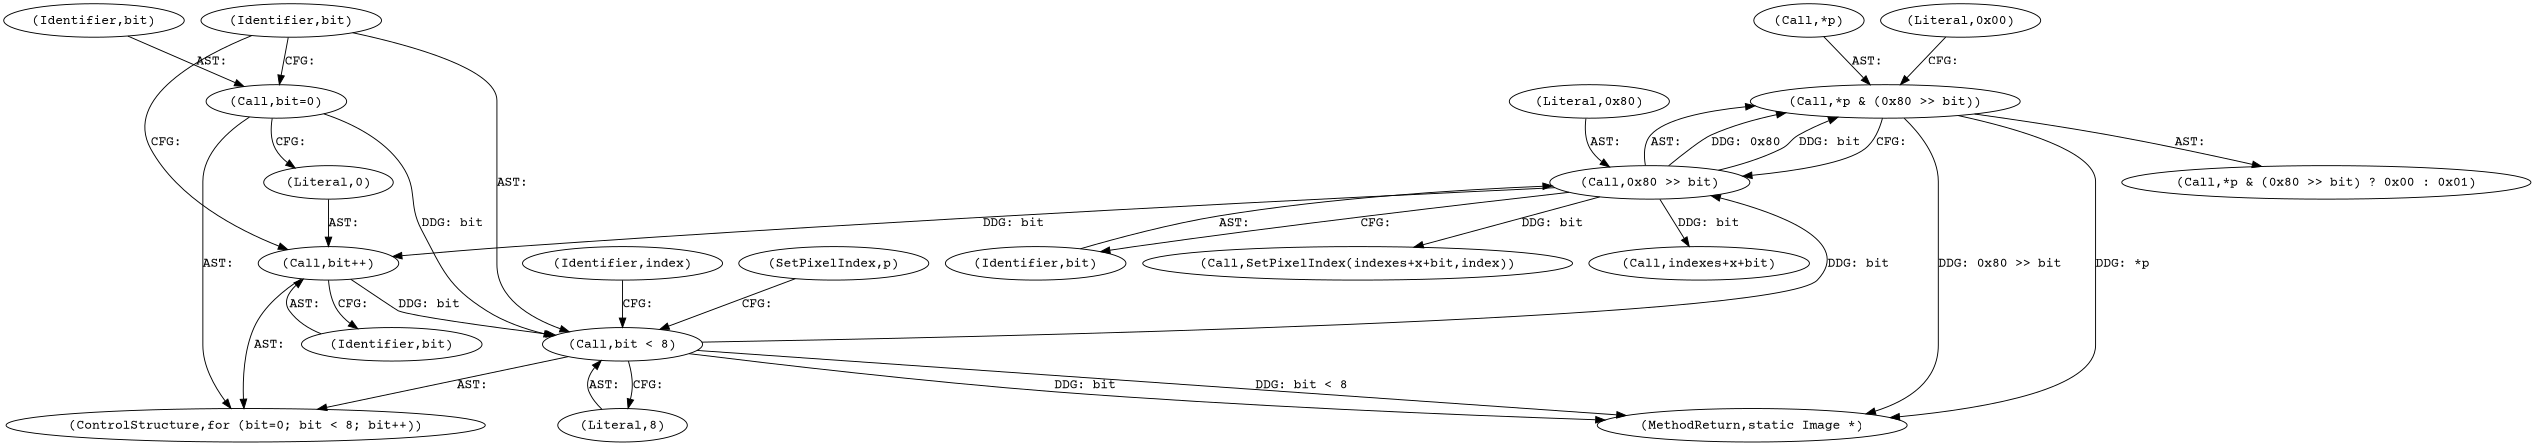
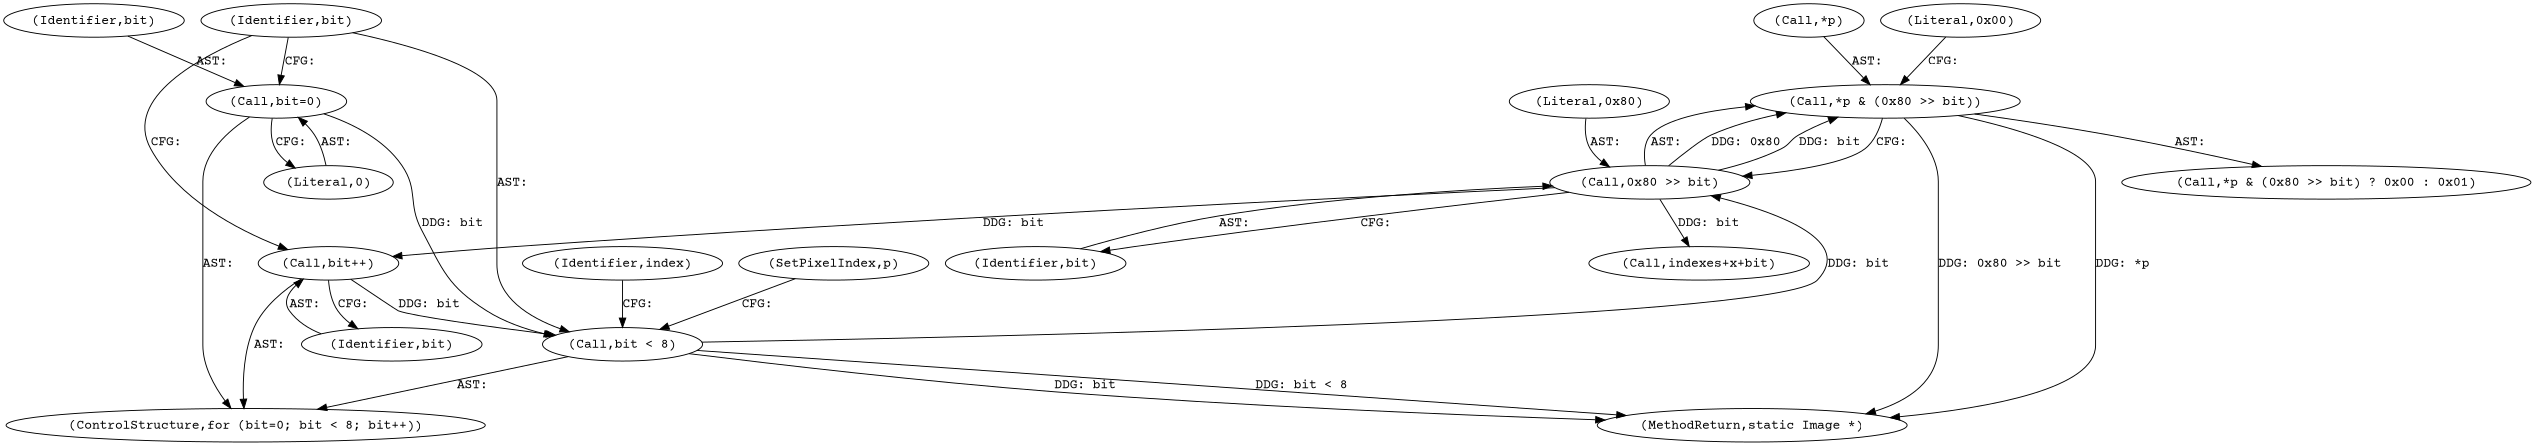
(328, 218) -> (319, 143)
(1358, 263) -> none
(623, 425) -> none
